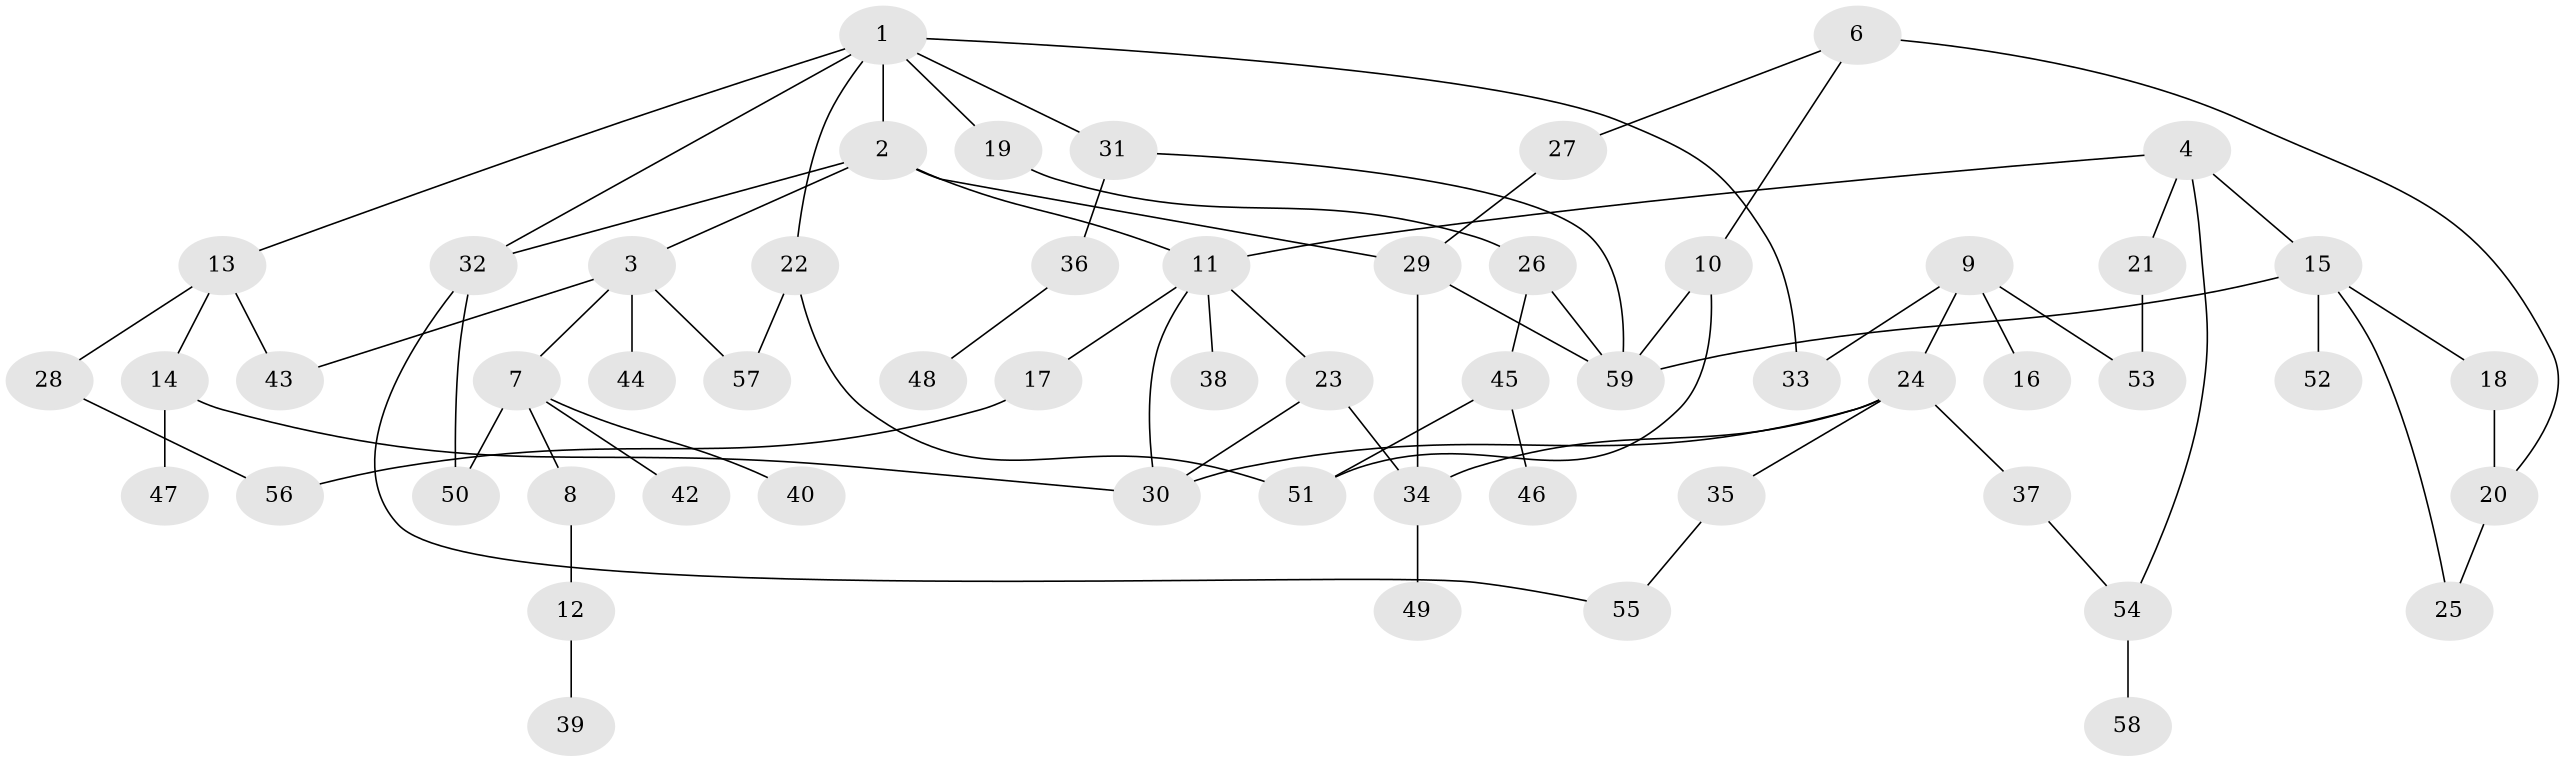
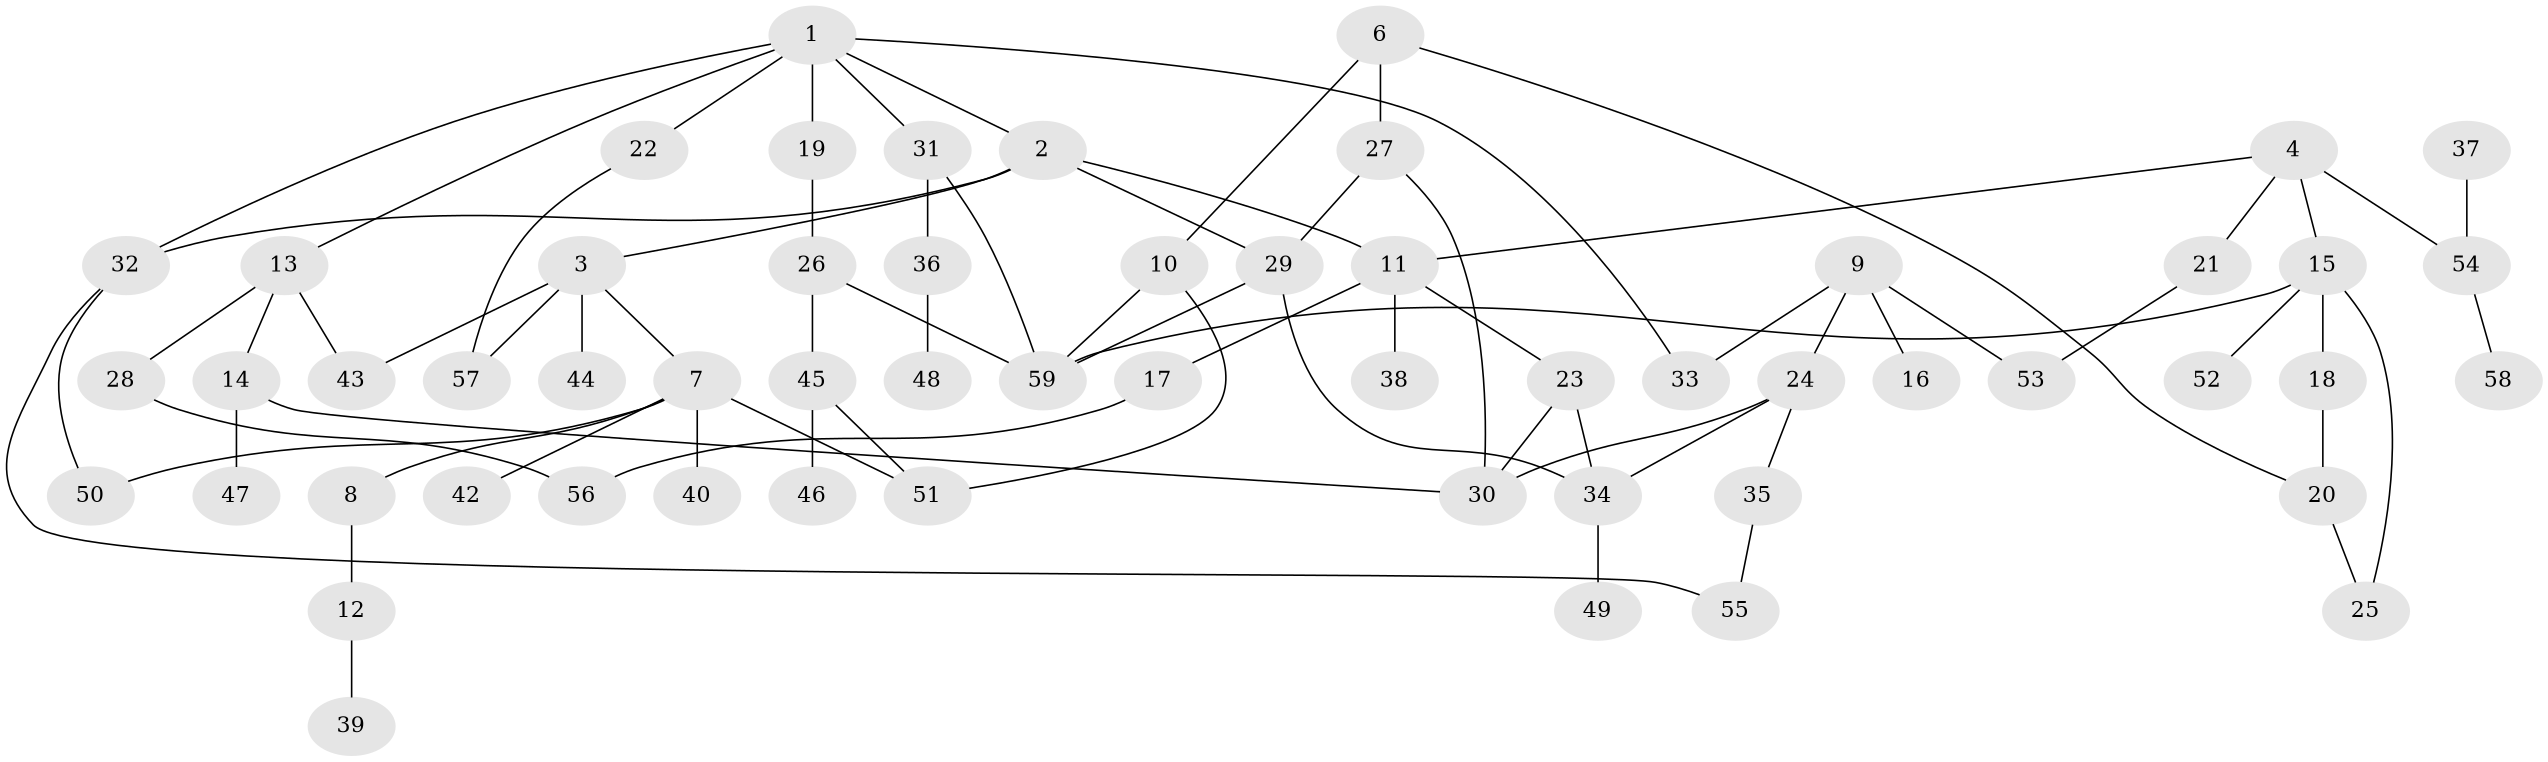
(1152, 375) -> (1471, 296)
(1969, 438) -> none
(994, 459) -> (796, 430)
